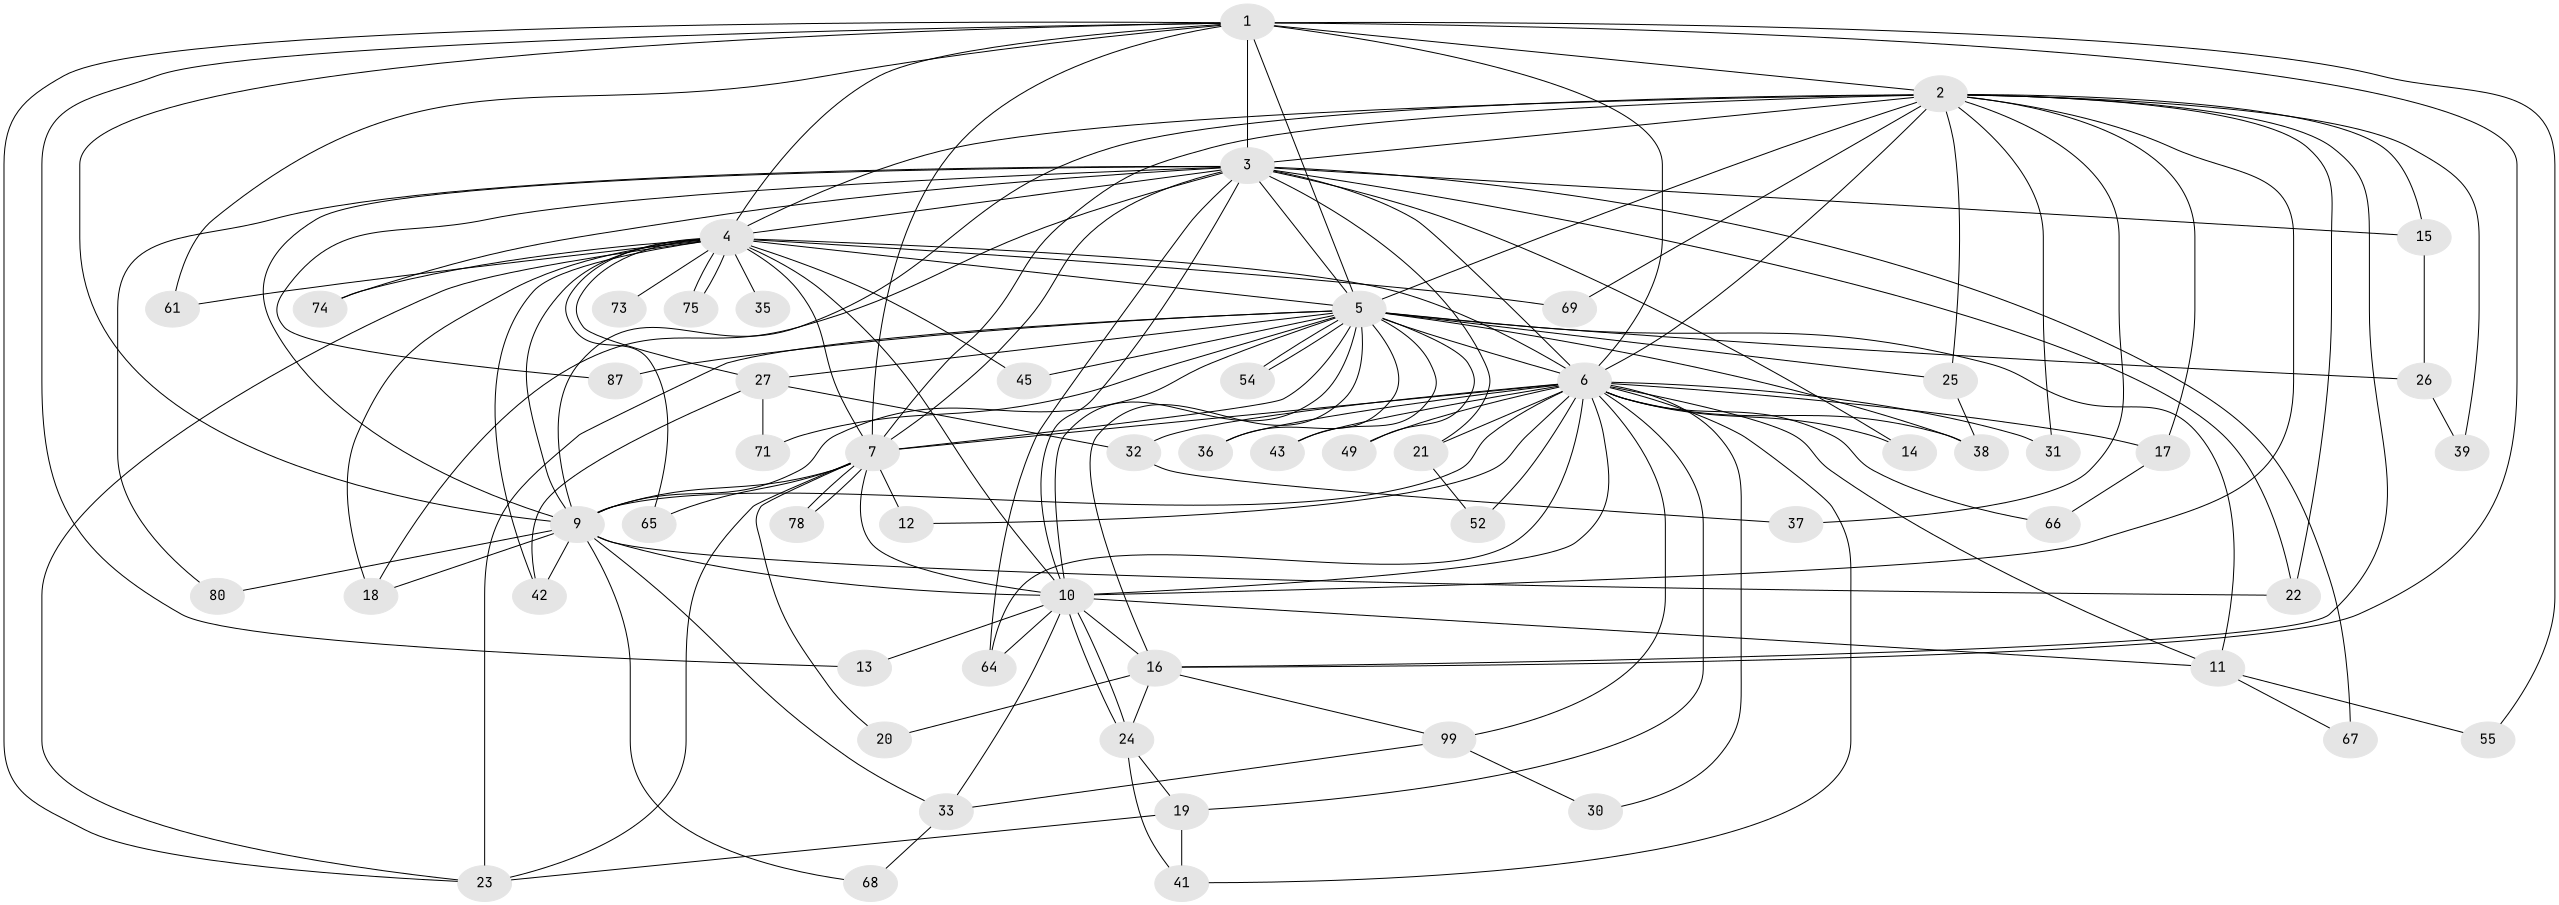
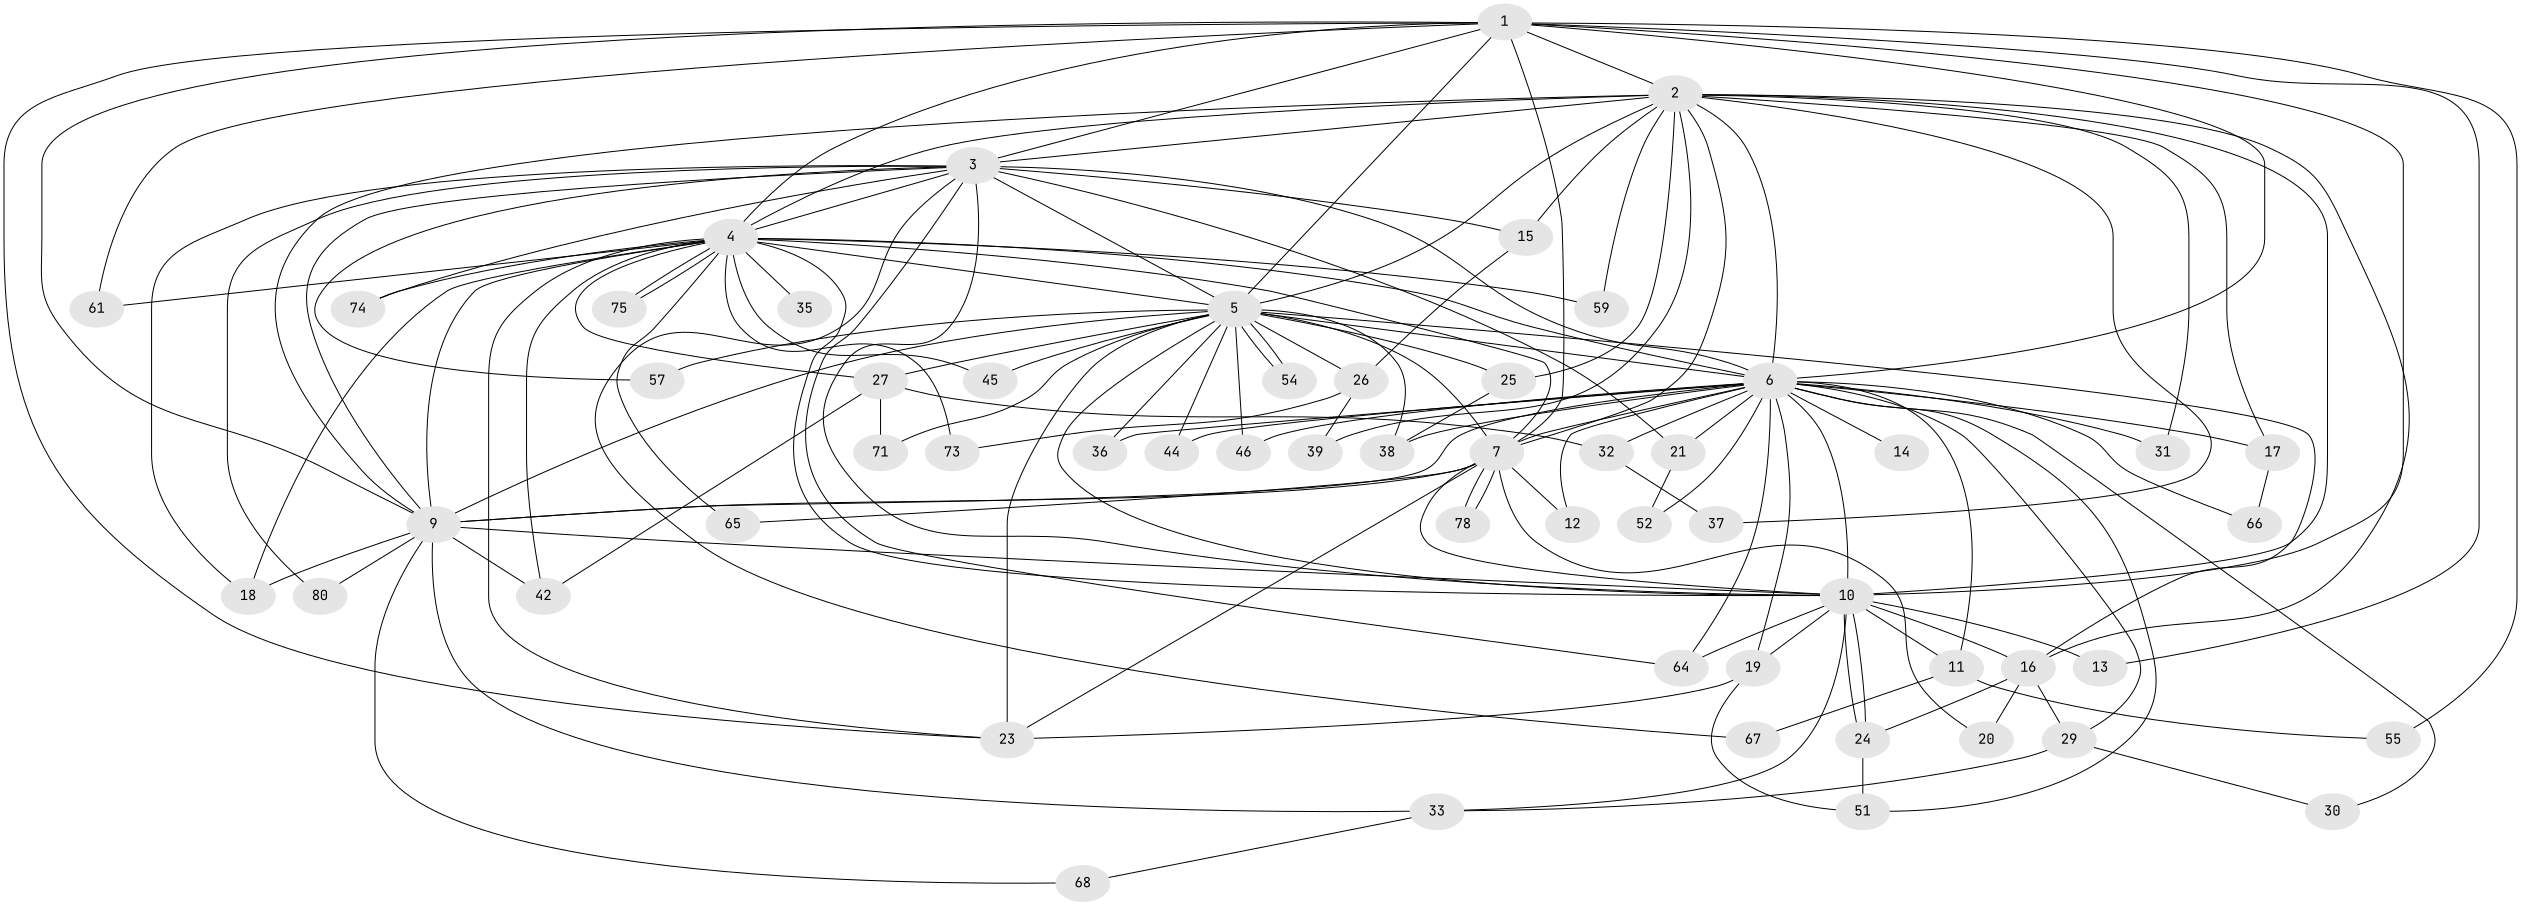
(1593, 279) -> none
(1049, 290) -> none
(1570, 309) -> (1602, 309)
(1887, 343) -> none
(615, 381) -> (657, 381)
(2517, 381) -> (2395, 156)
none -> (1161, 425)
(1277, 453) -> (1172, 453)
(1349, 453) -> (1244, 453)
(2294, 596) -> none
(1449, 740) -> (2069, 740)
(1154, 775) -> (1800, 632)
(1182, 884) -> (1863, 812)
